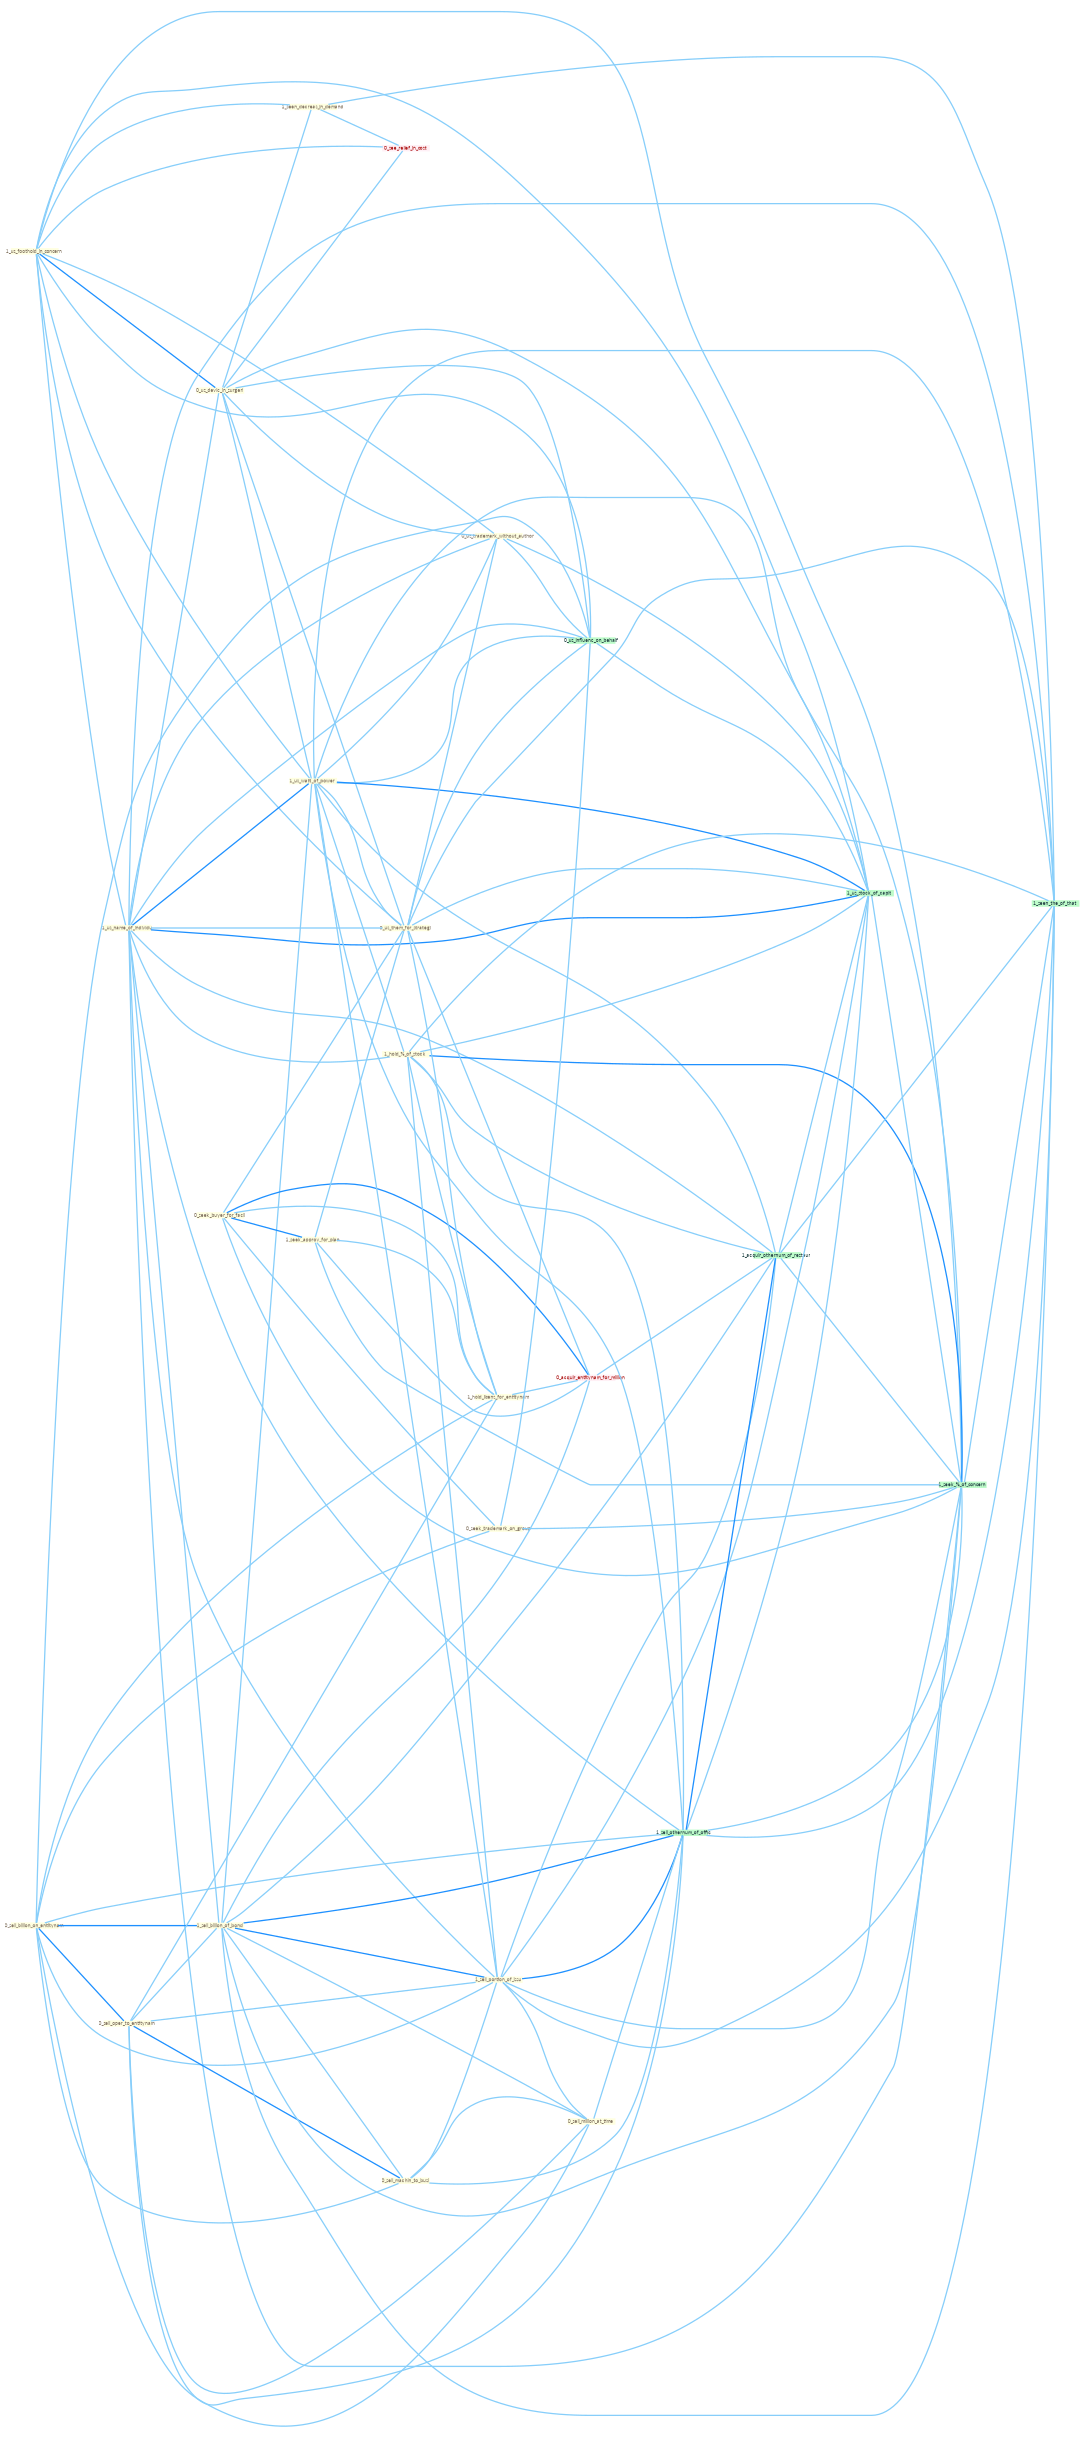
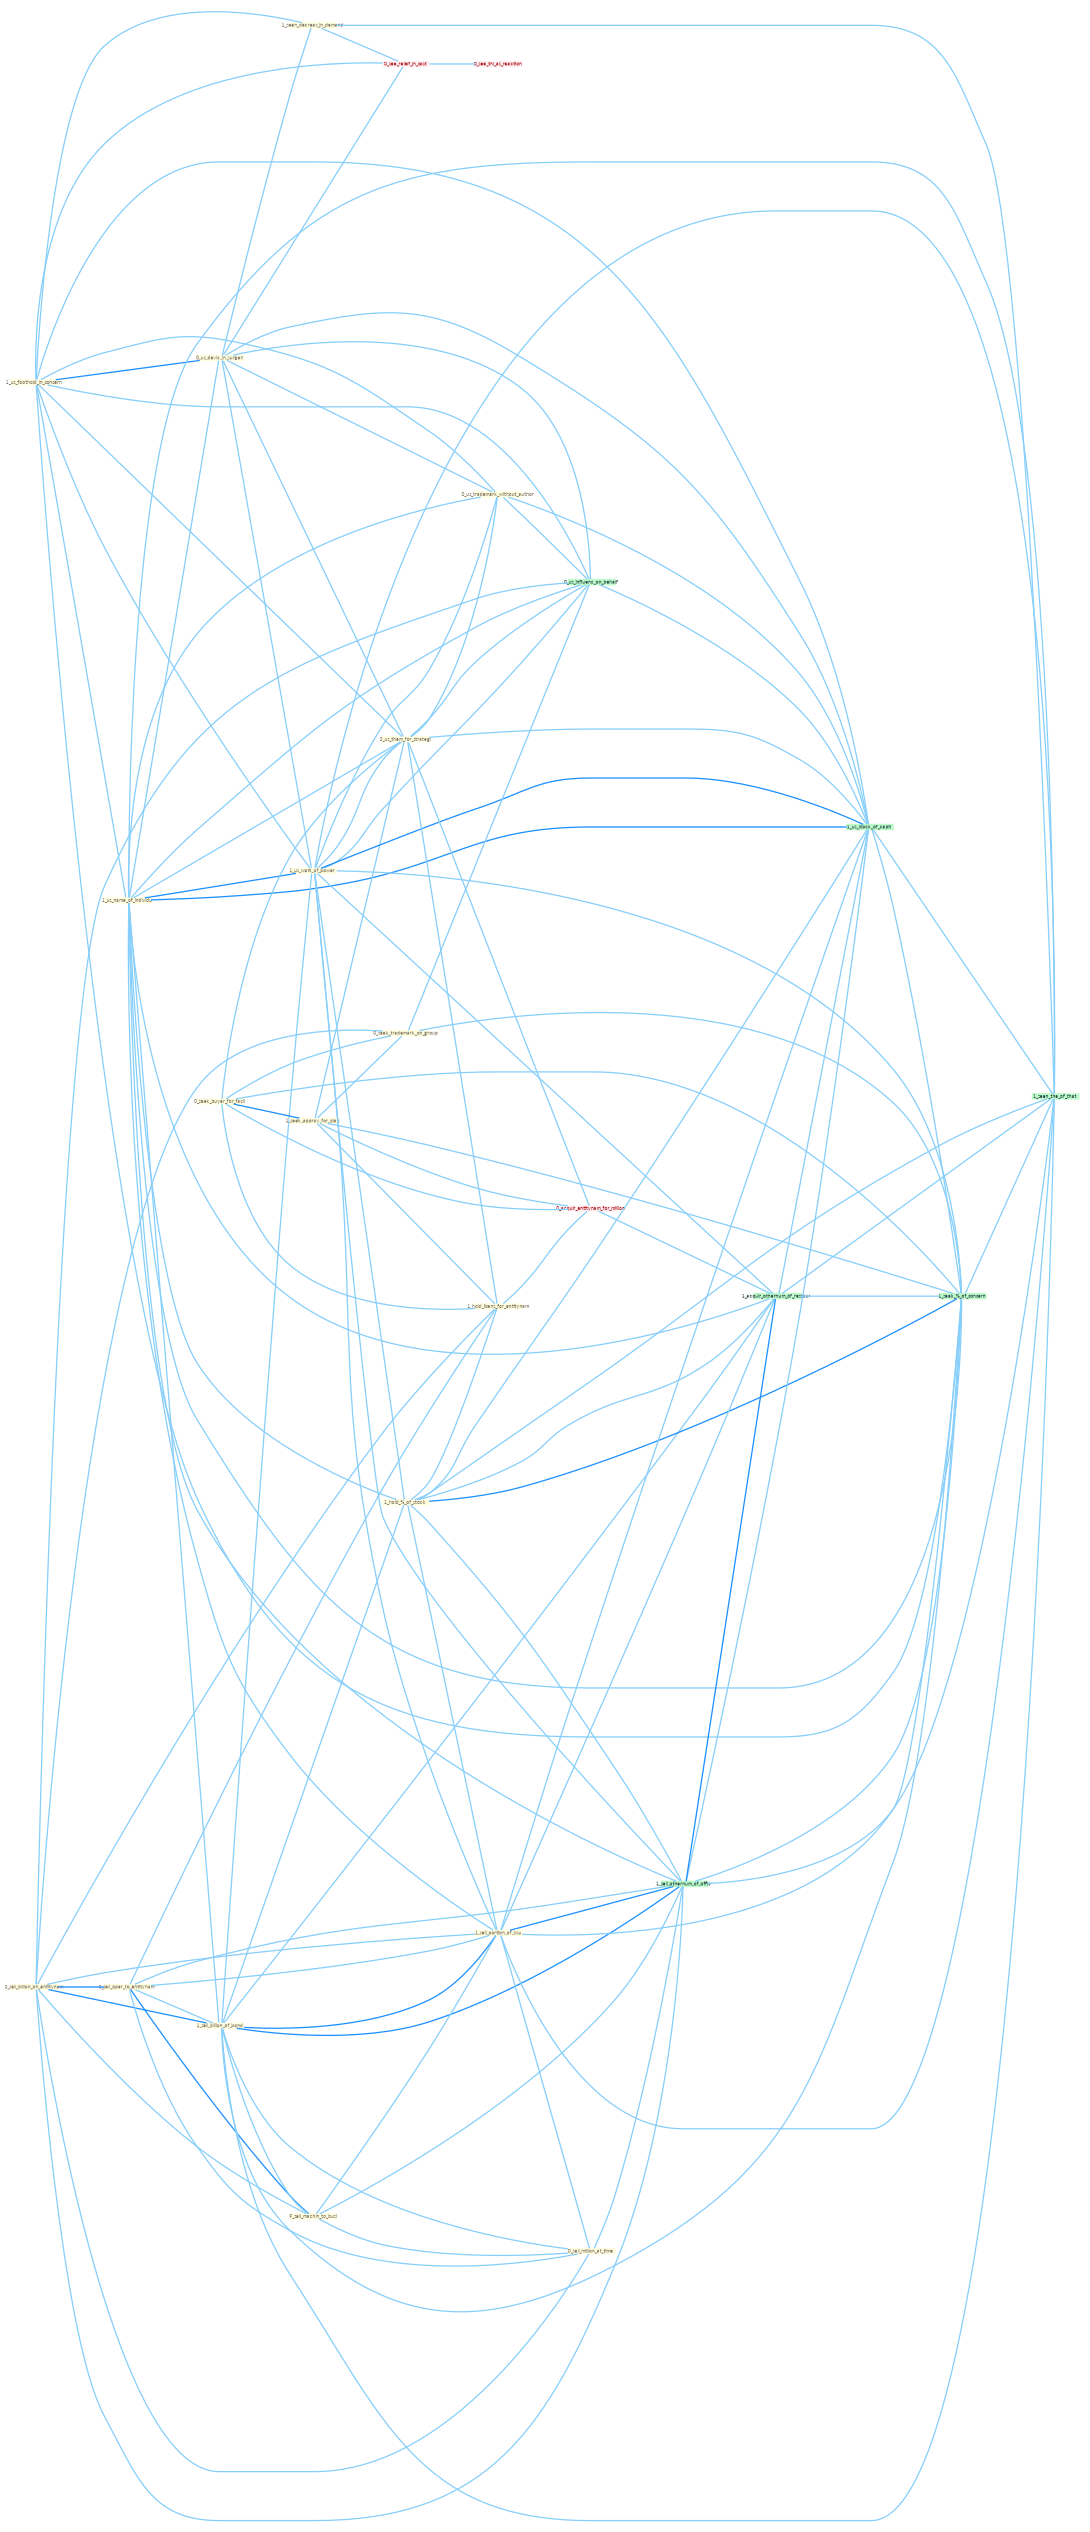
none -> (499, 64)
(785, 573) -> (963, 962)
none -> (366, 1071)
(436, 1217) -> (390, 1182)
(425, 1663) -> (313, 1764)
(406, 2181) -> (313, 2216)
